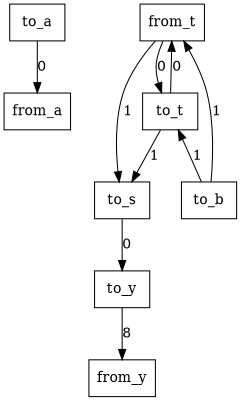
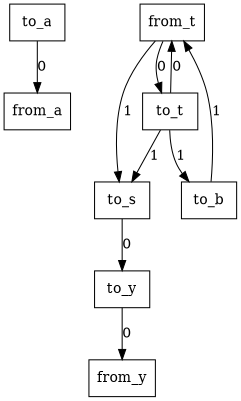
(192, 161) -> (173, 153)
(127, 334) -> (127, 334)
